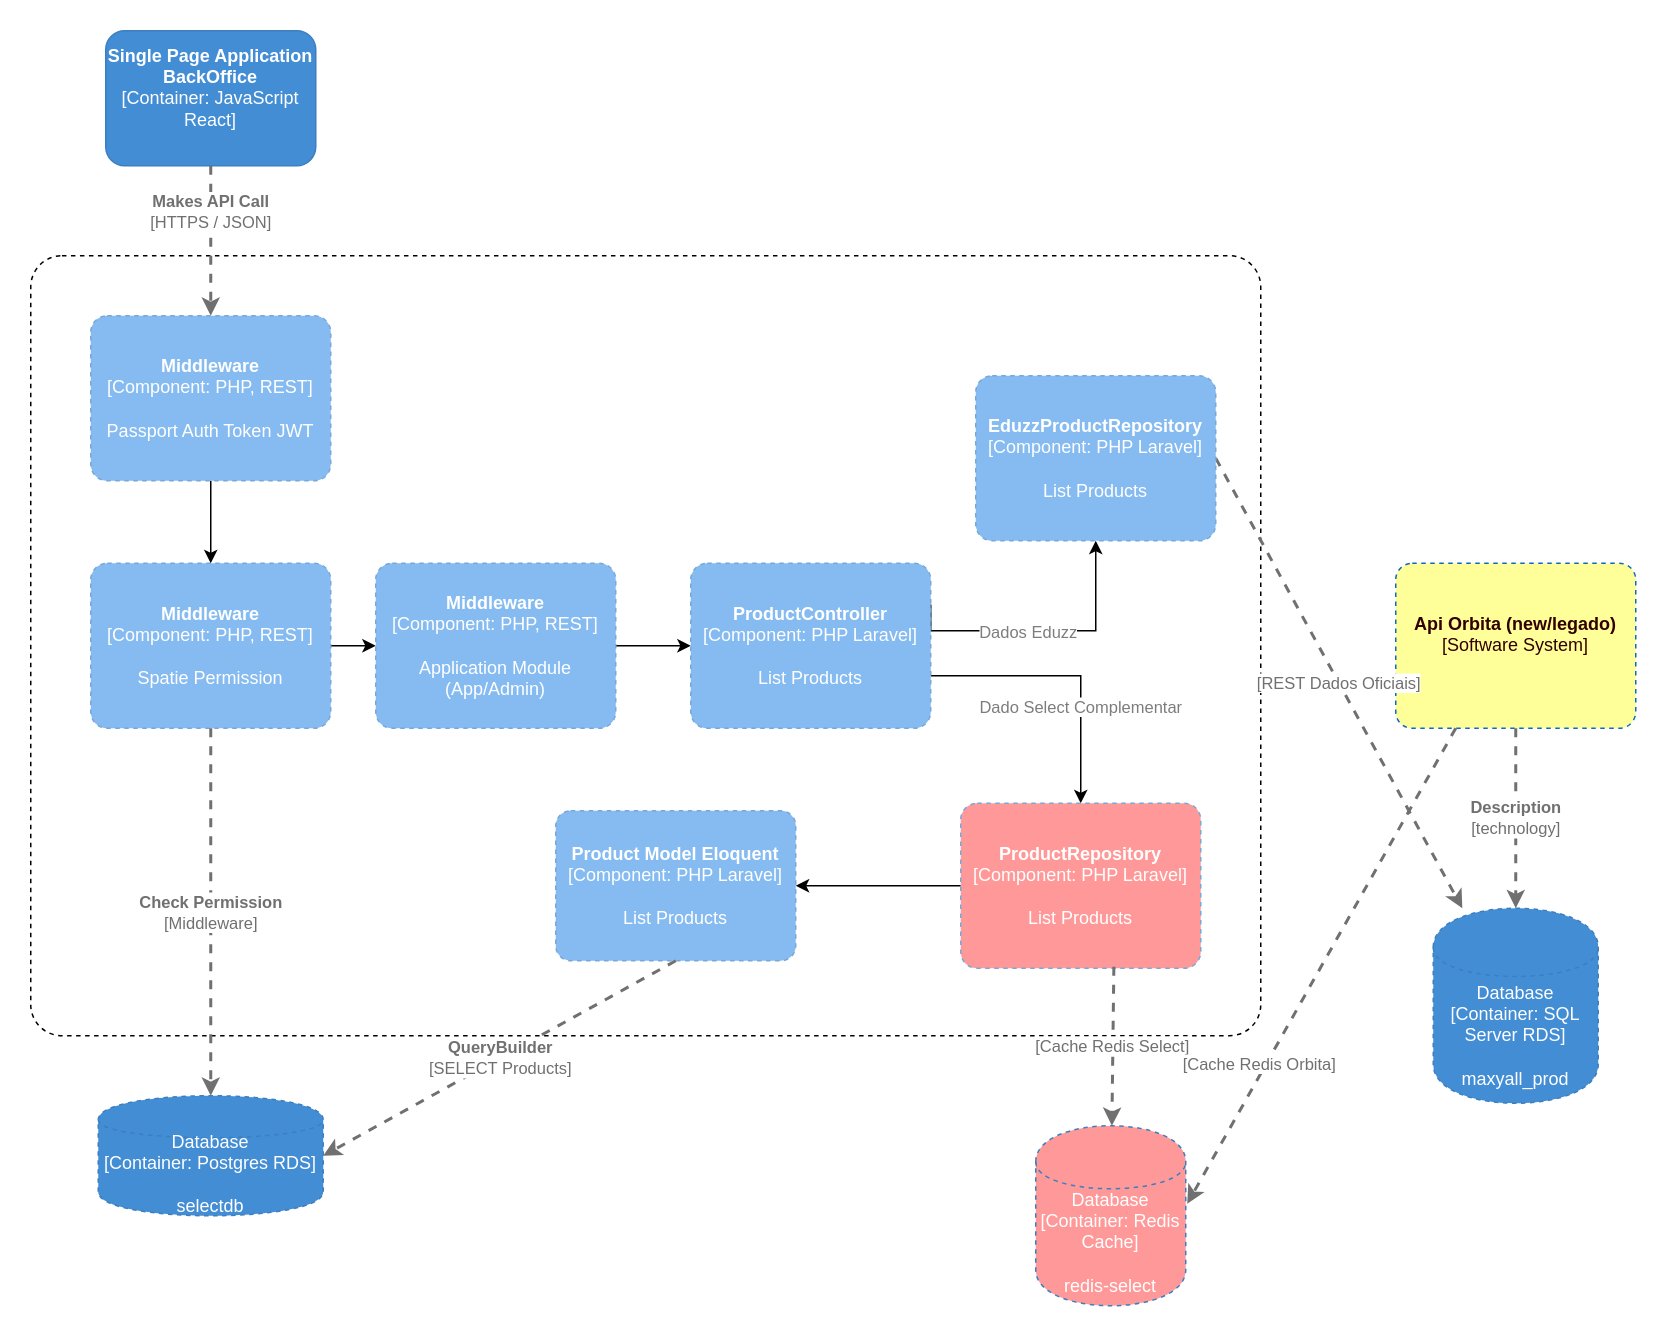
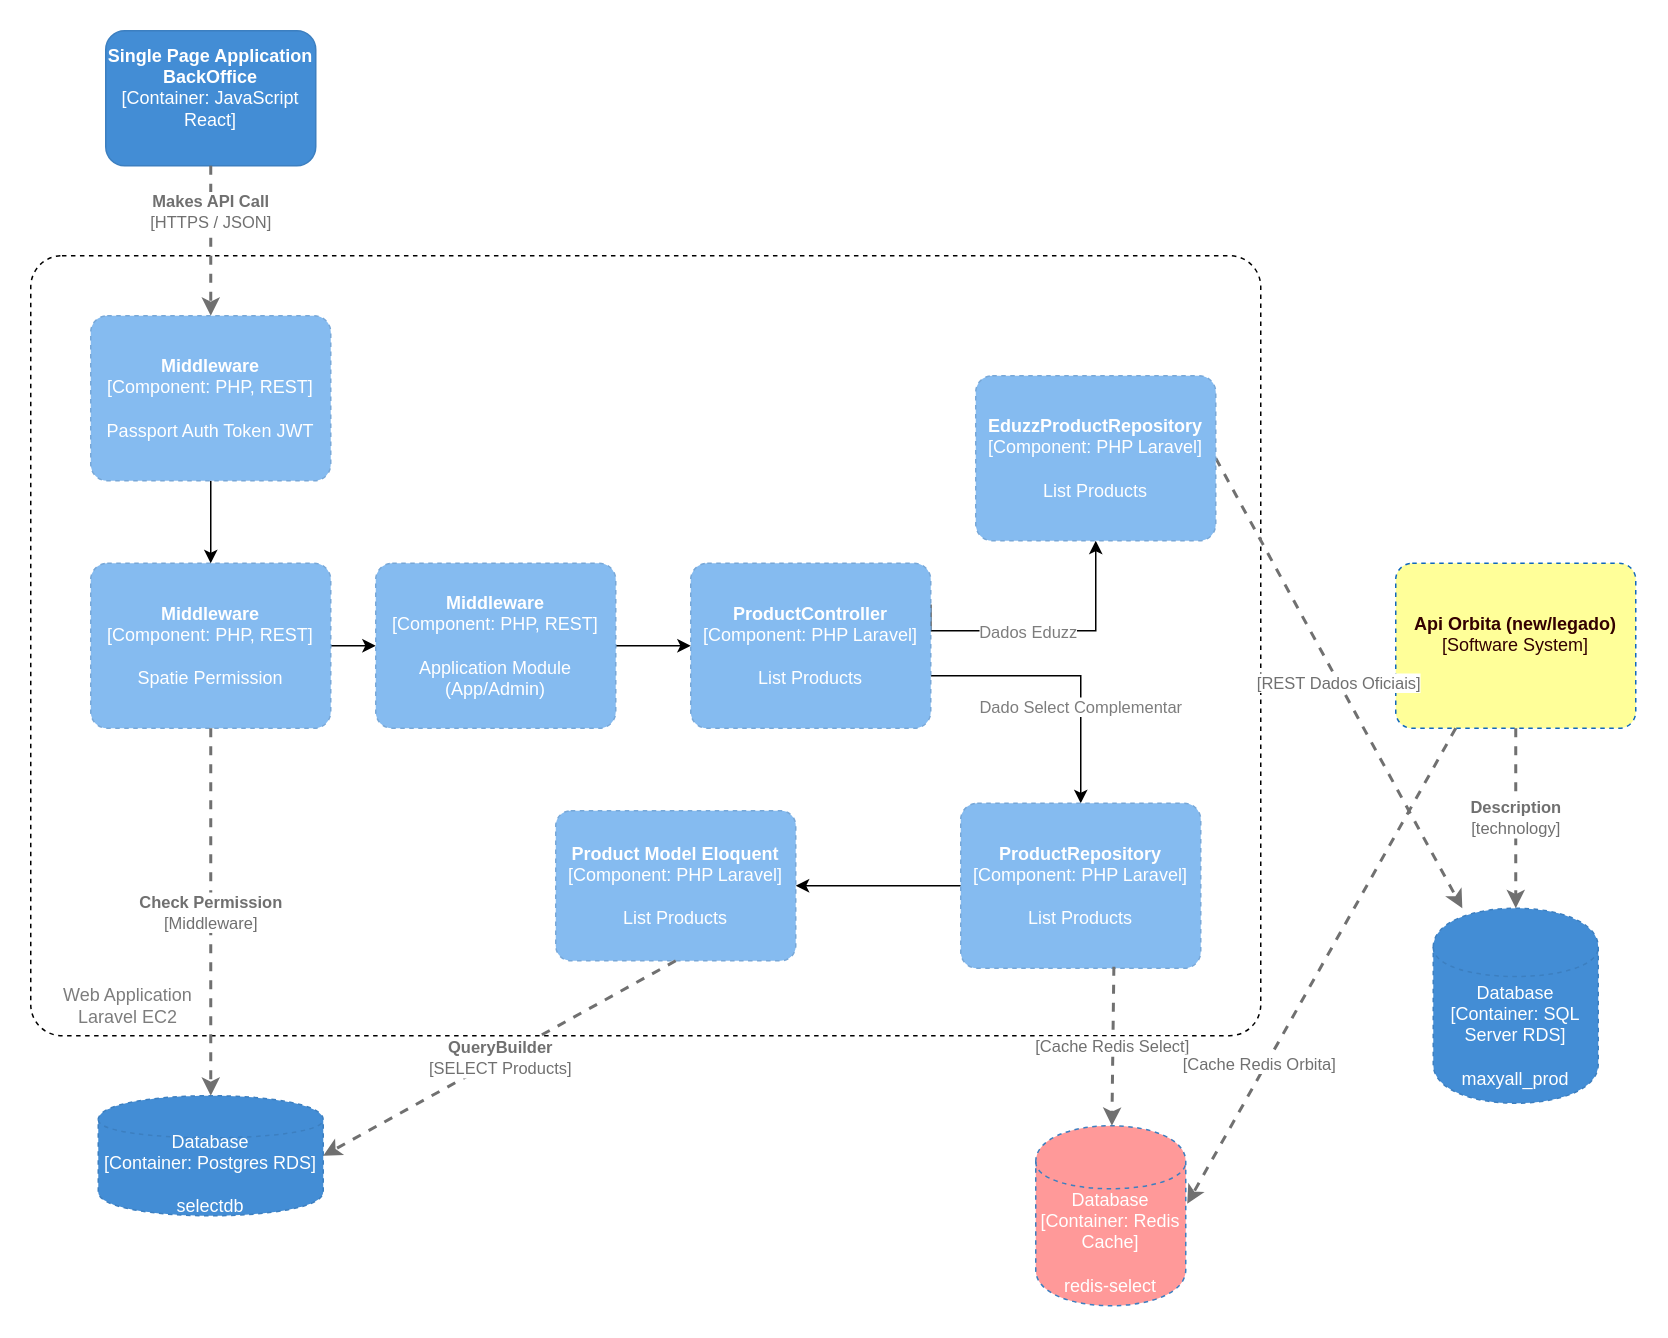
(1081, 886) -> (1081, 886)
none -> (128, 1006)
